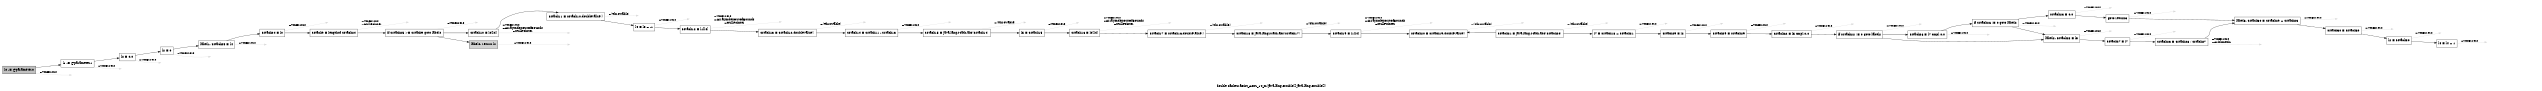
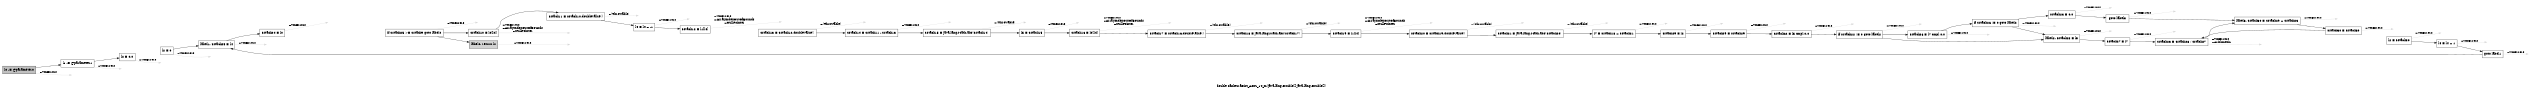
(2117, 19) -> (2117, 19)
(644, 27) -> (644, 27)
(733, 31) -> none
(1483, 32) -> (1480, 35)
(334, 33) -> none
(2373, 36) -> (2264, 30)
(147, 53) -> none
none -> (2493, 54)
